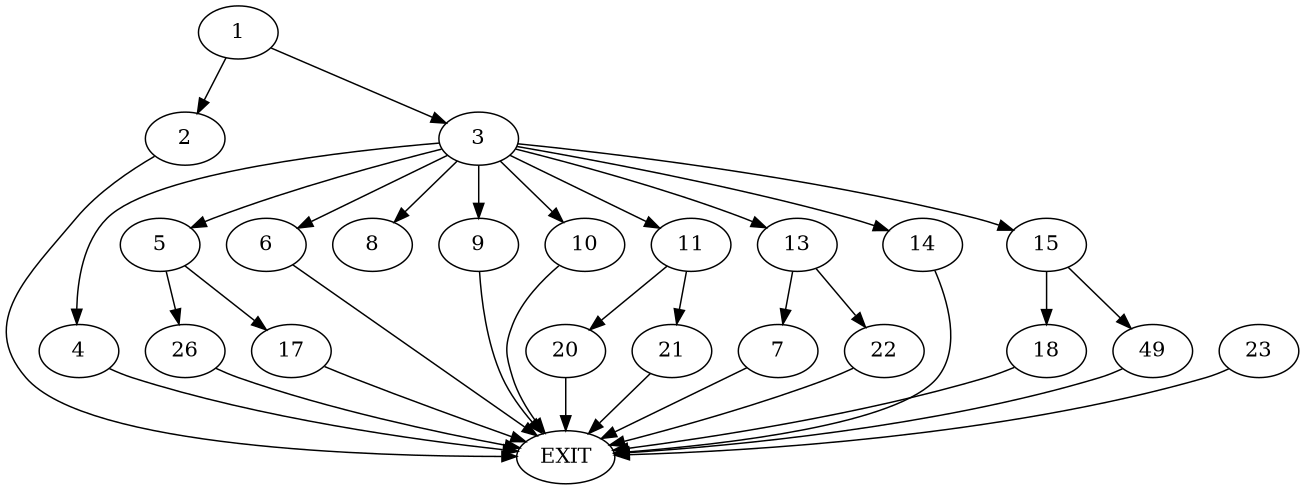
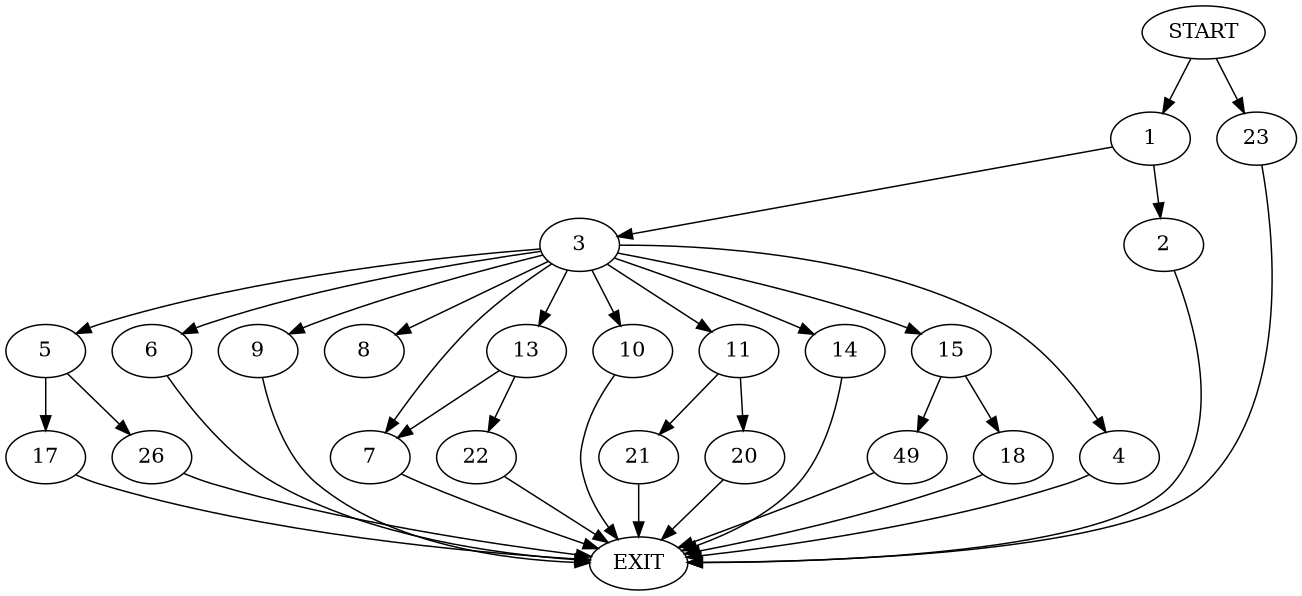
none -> (1204, 32)
none -> (464, 334)
